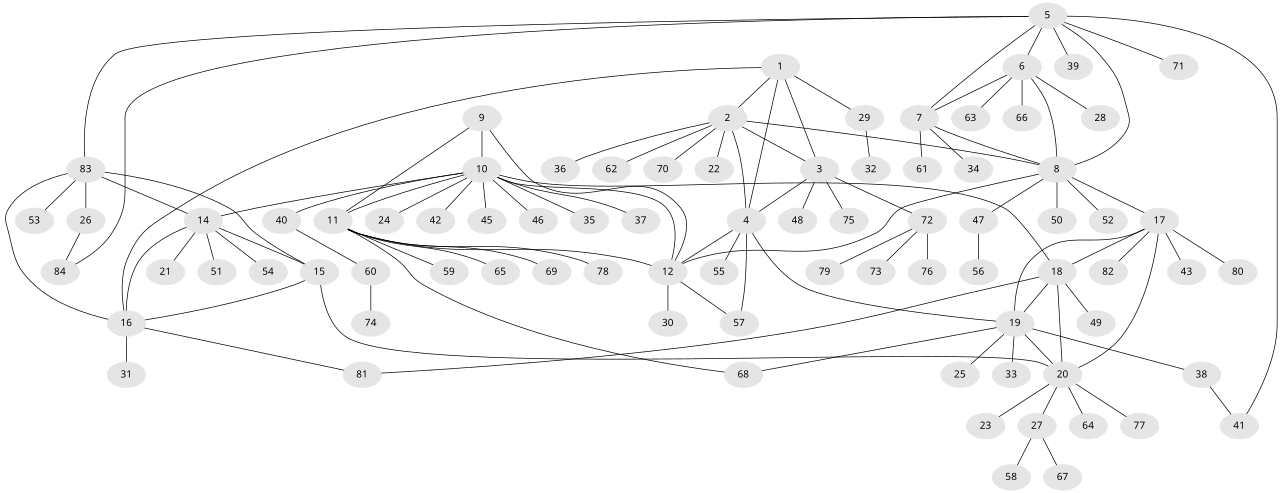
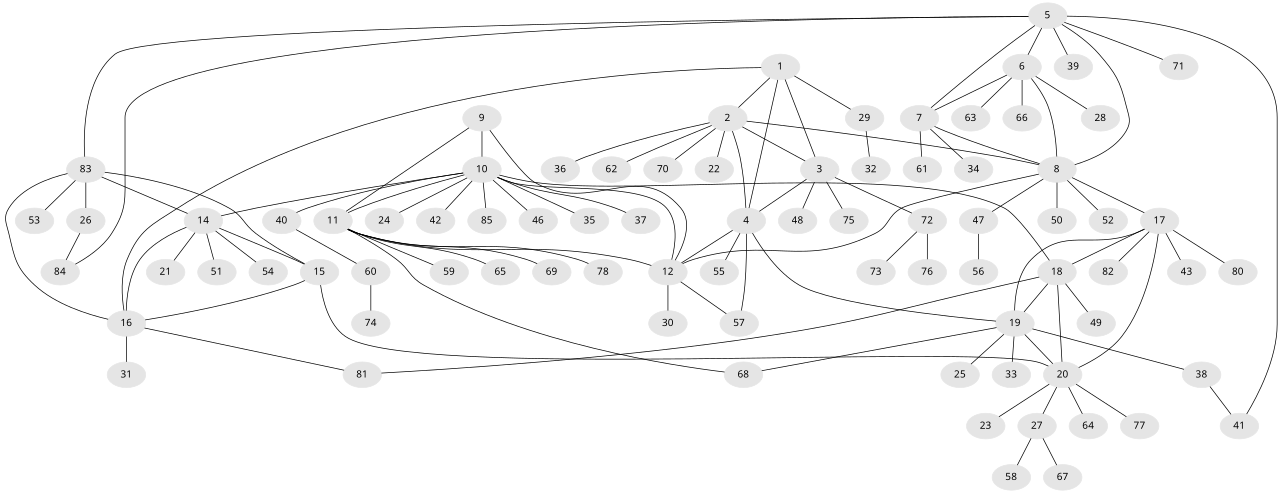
(487, 221) -> (487, 221)
(825, 272) -> none
